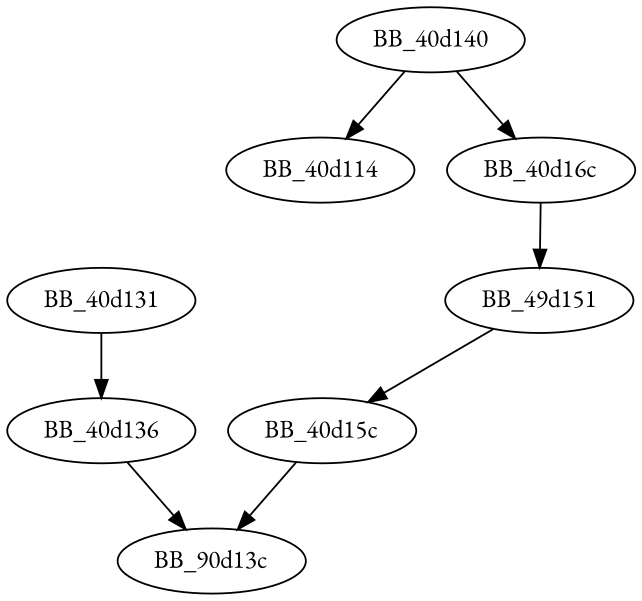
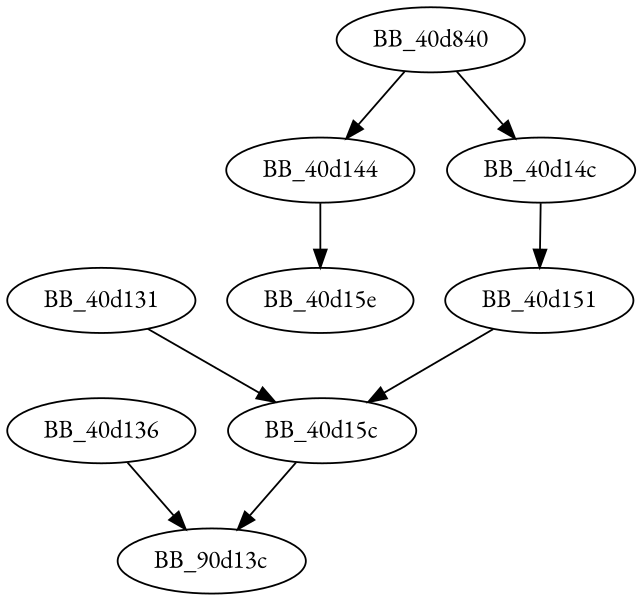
(431, 40) -> (431, 40)
(320, 170) -> (320, 170)
(541, 170) -> (541, 170)
none -> (320, 300)
(539, 300) -> (539, 300)
(101, 357) -> (204, 361)
